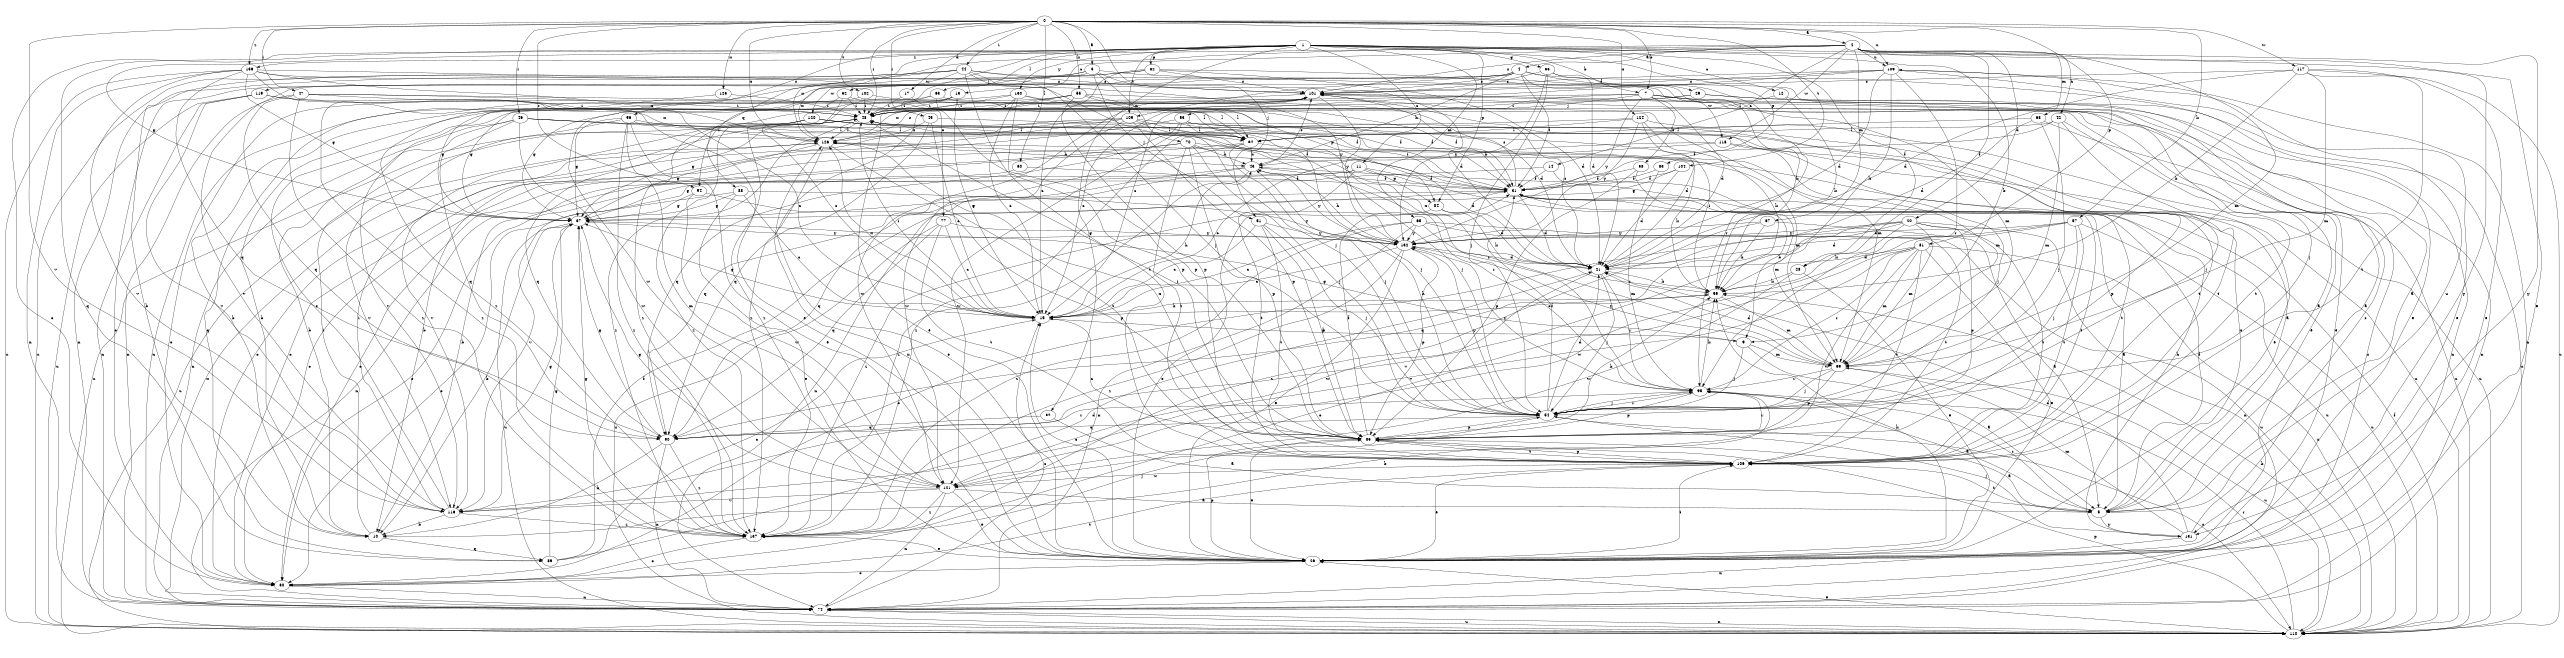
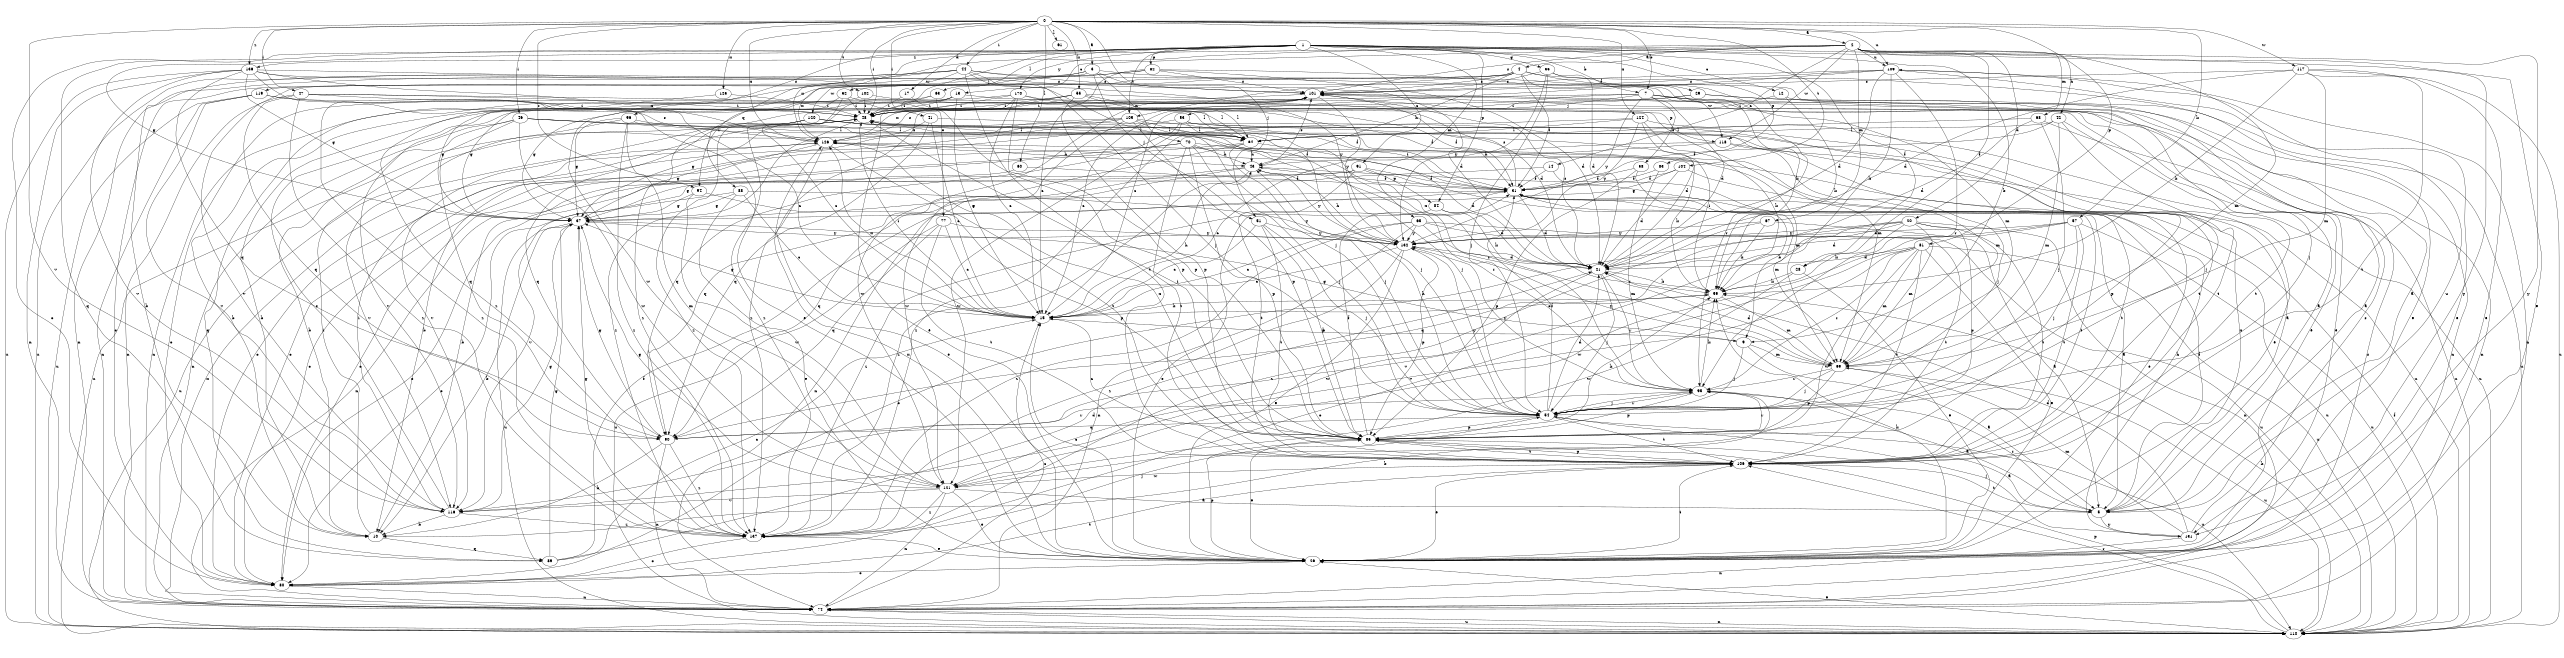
none -> (1060, 45)
(1018, 94) -> (1018, 94)
(1127, 112) -> (1344, 106)
(665, 118) -> (665, 118)
(930, 118) -> (930, 118)
(845, 130) -> (1075, 130)
(1373, 141) -> none
(1359, 167) -> (1359, 167)
(1048, 415) -> none
(917, 421) -> (2062, 465)
(2069, 423) -> (2027, 531)
none -> (1642, 439)
